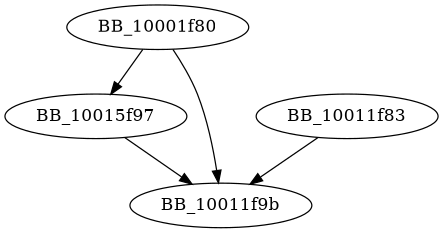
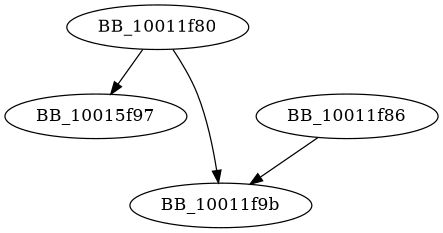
(158, 27) -> (158, 27)
(347, 116) -> (347, 116)
(153, 157) -> none
